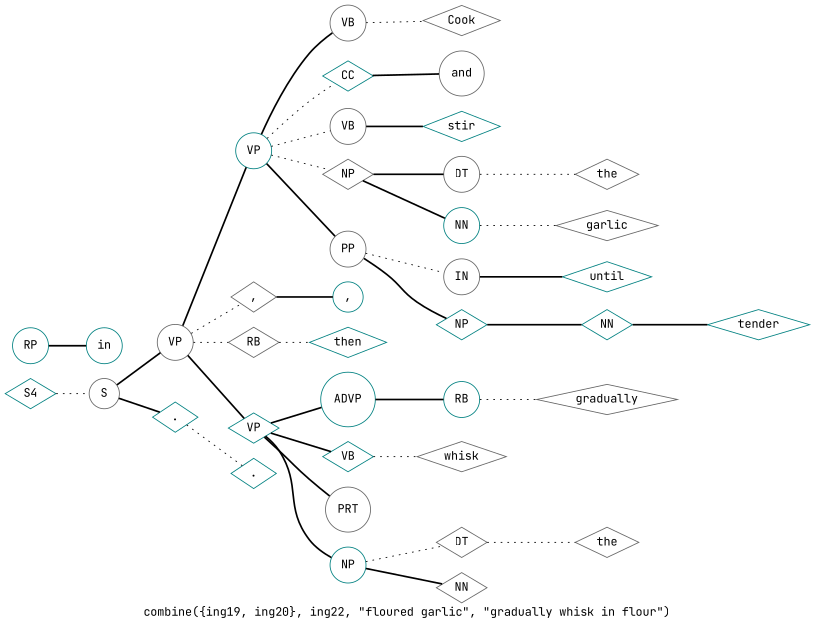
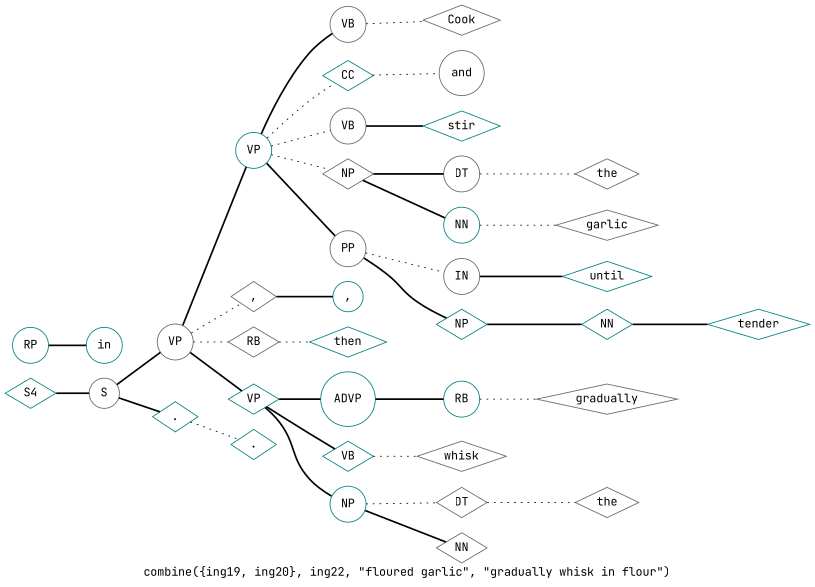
(406, 75) -> (406, 74)
(73, 394) -> (73, 393)
(348, 510) -> none
